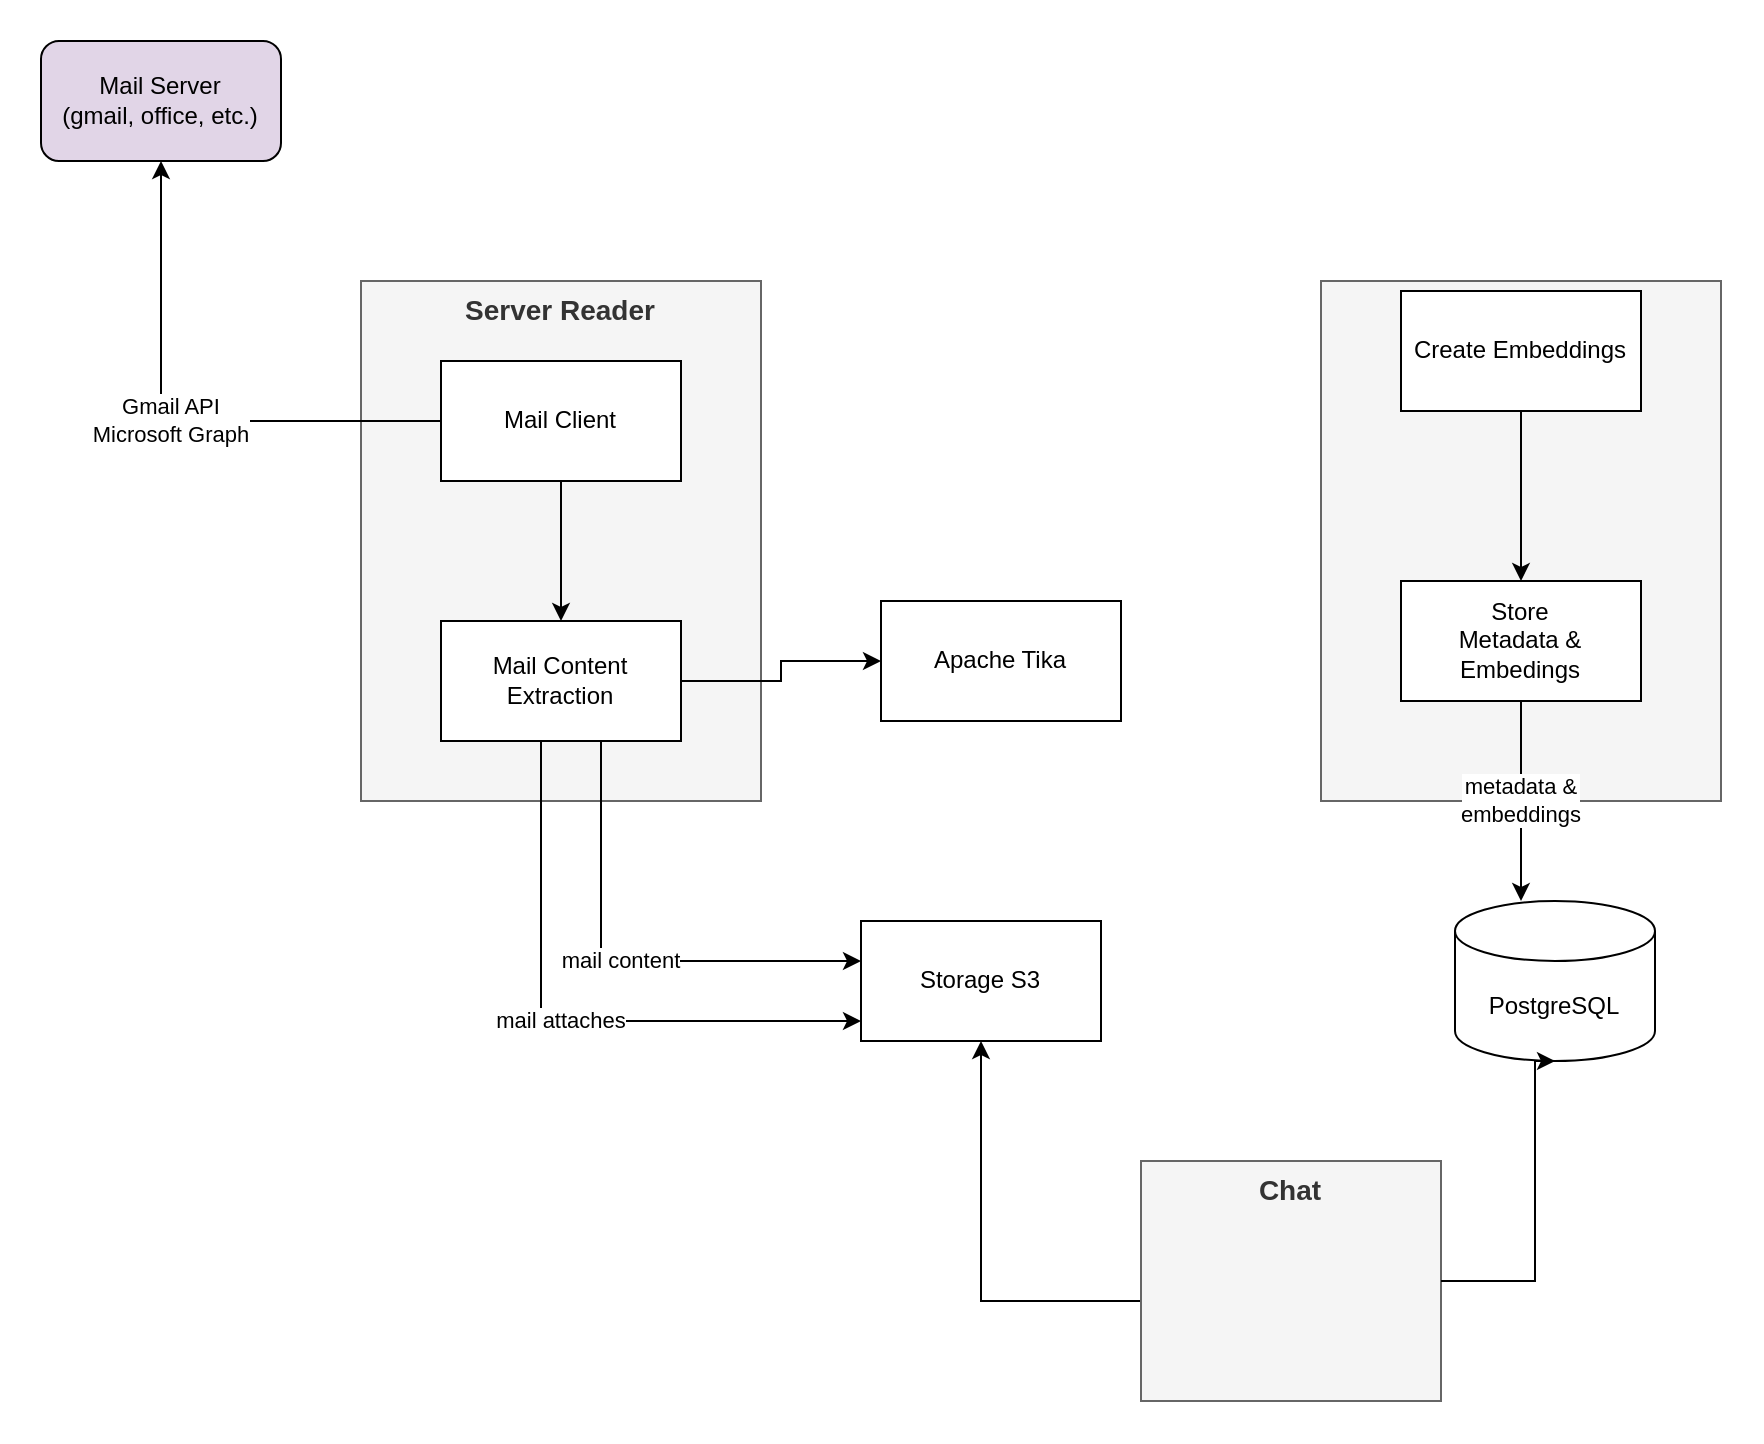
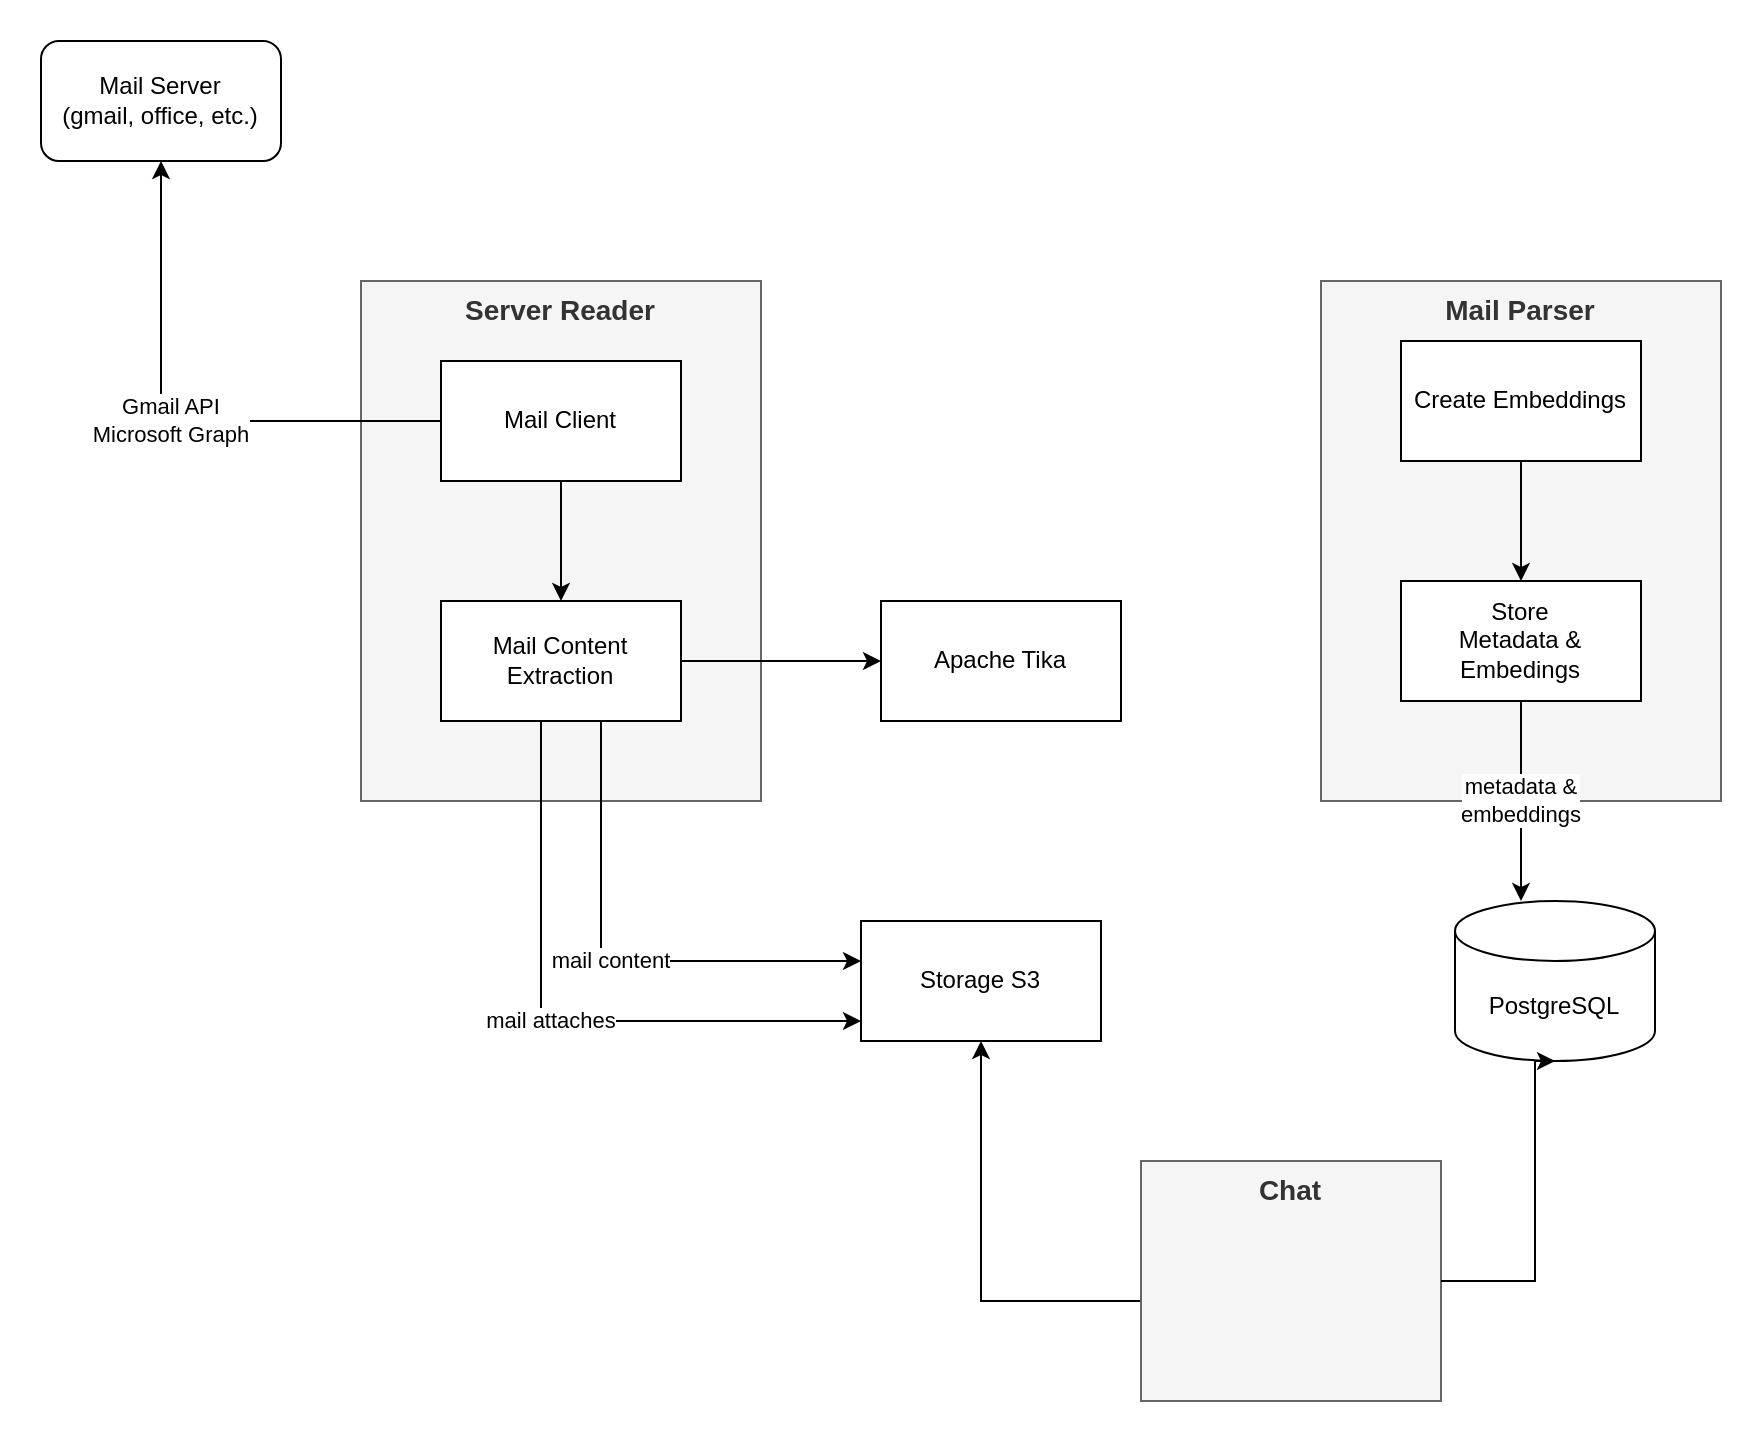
(161, 101) -> (161, 101)
(1521, 351) -> (1521, 401)
(561, 681) -> (561, 661)
